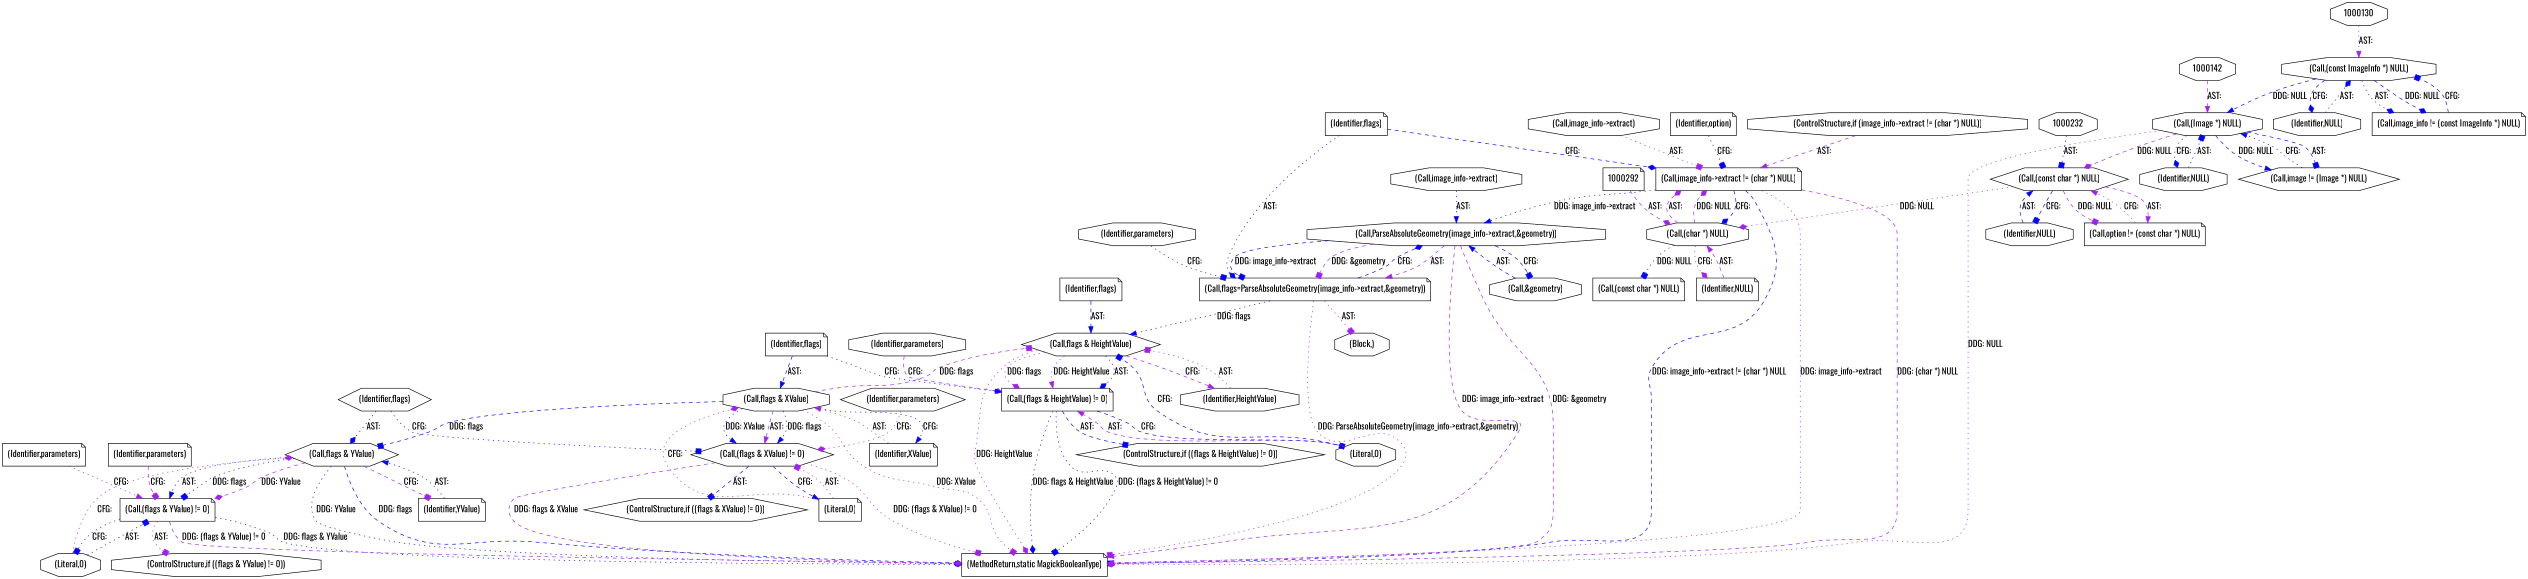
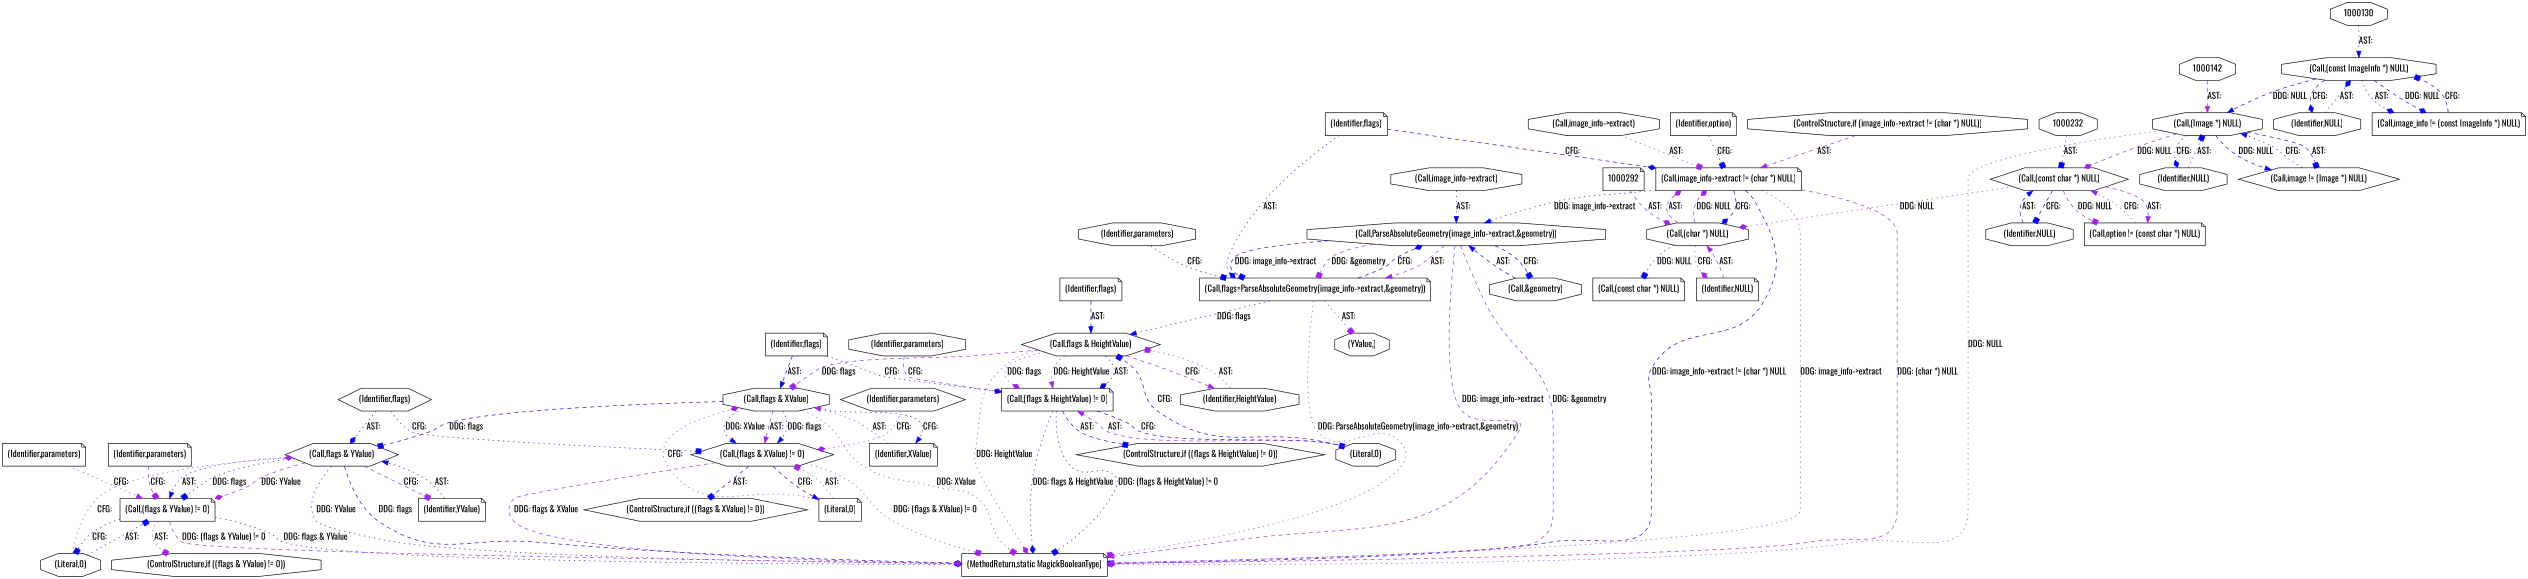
(2359, 38) -> (2359, 38)
(1362, 345) -> (1362, 345)
(927, 376) -> (914, 358)
